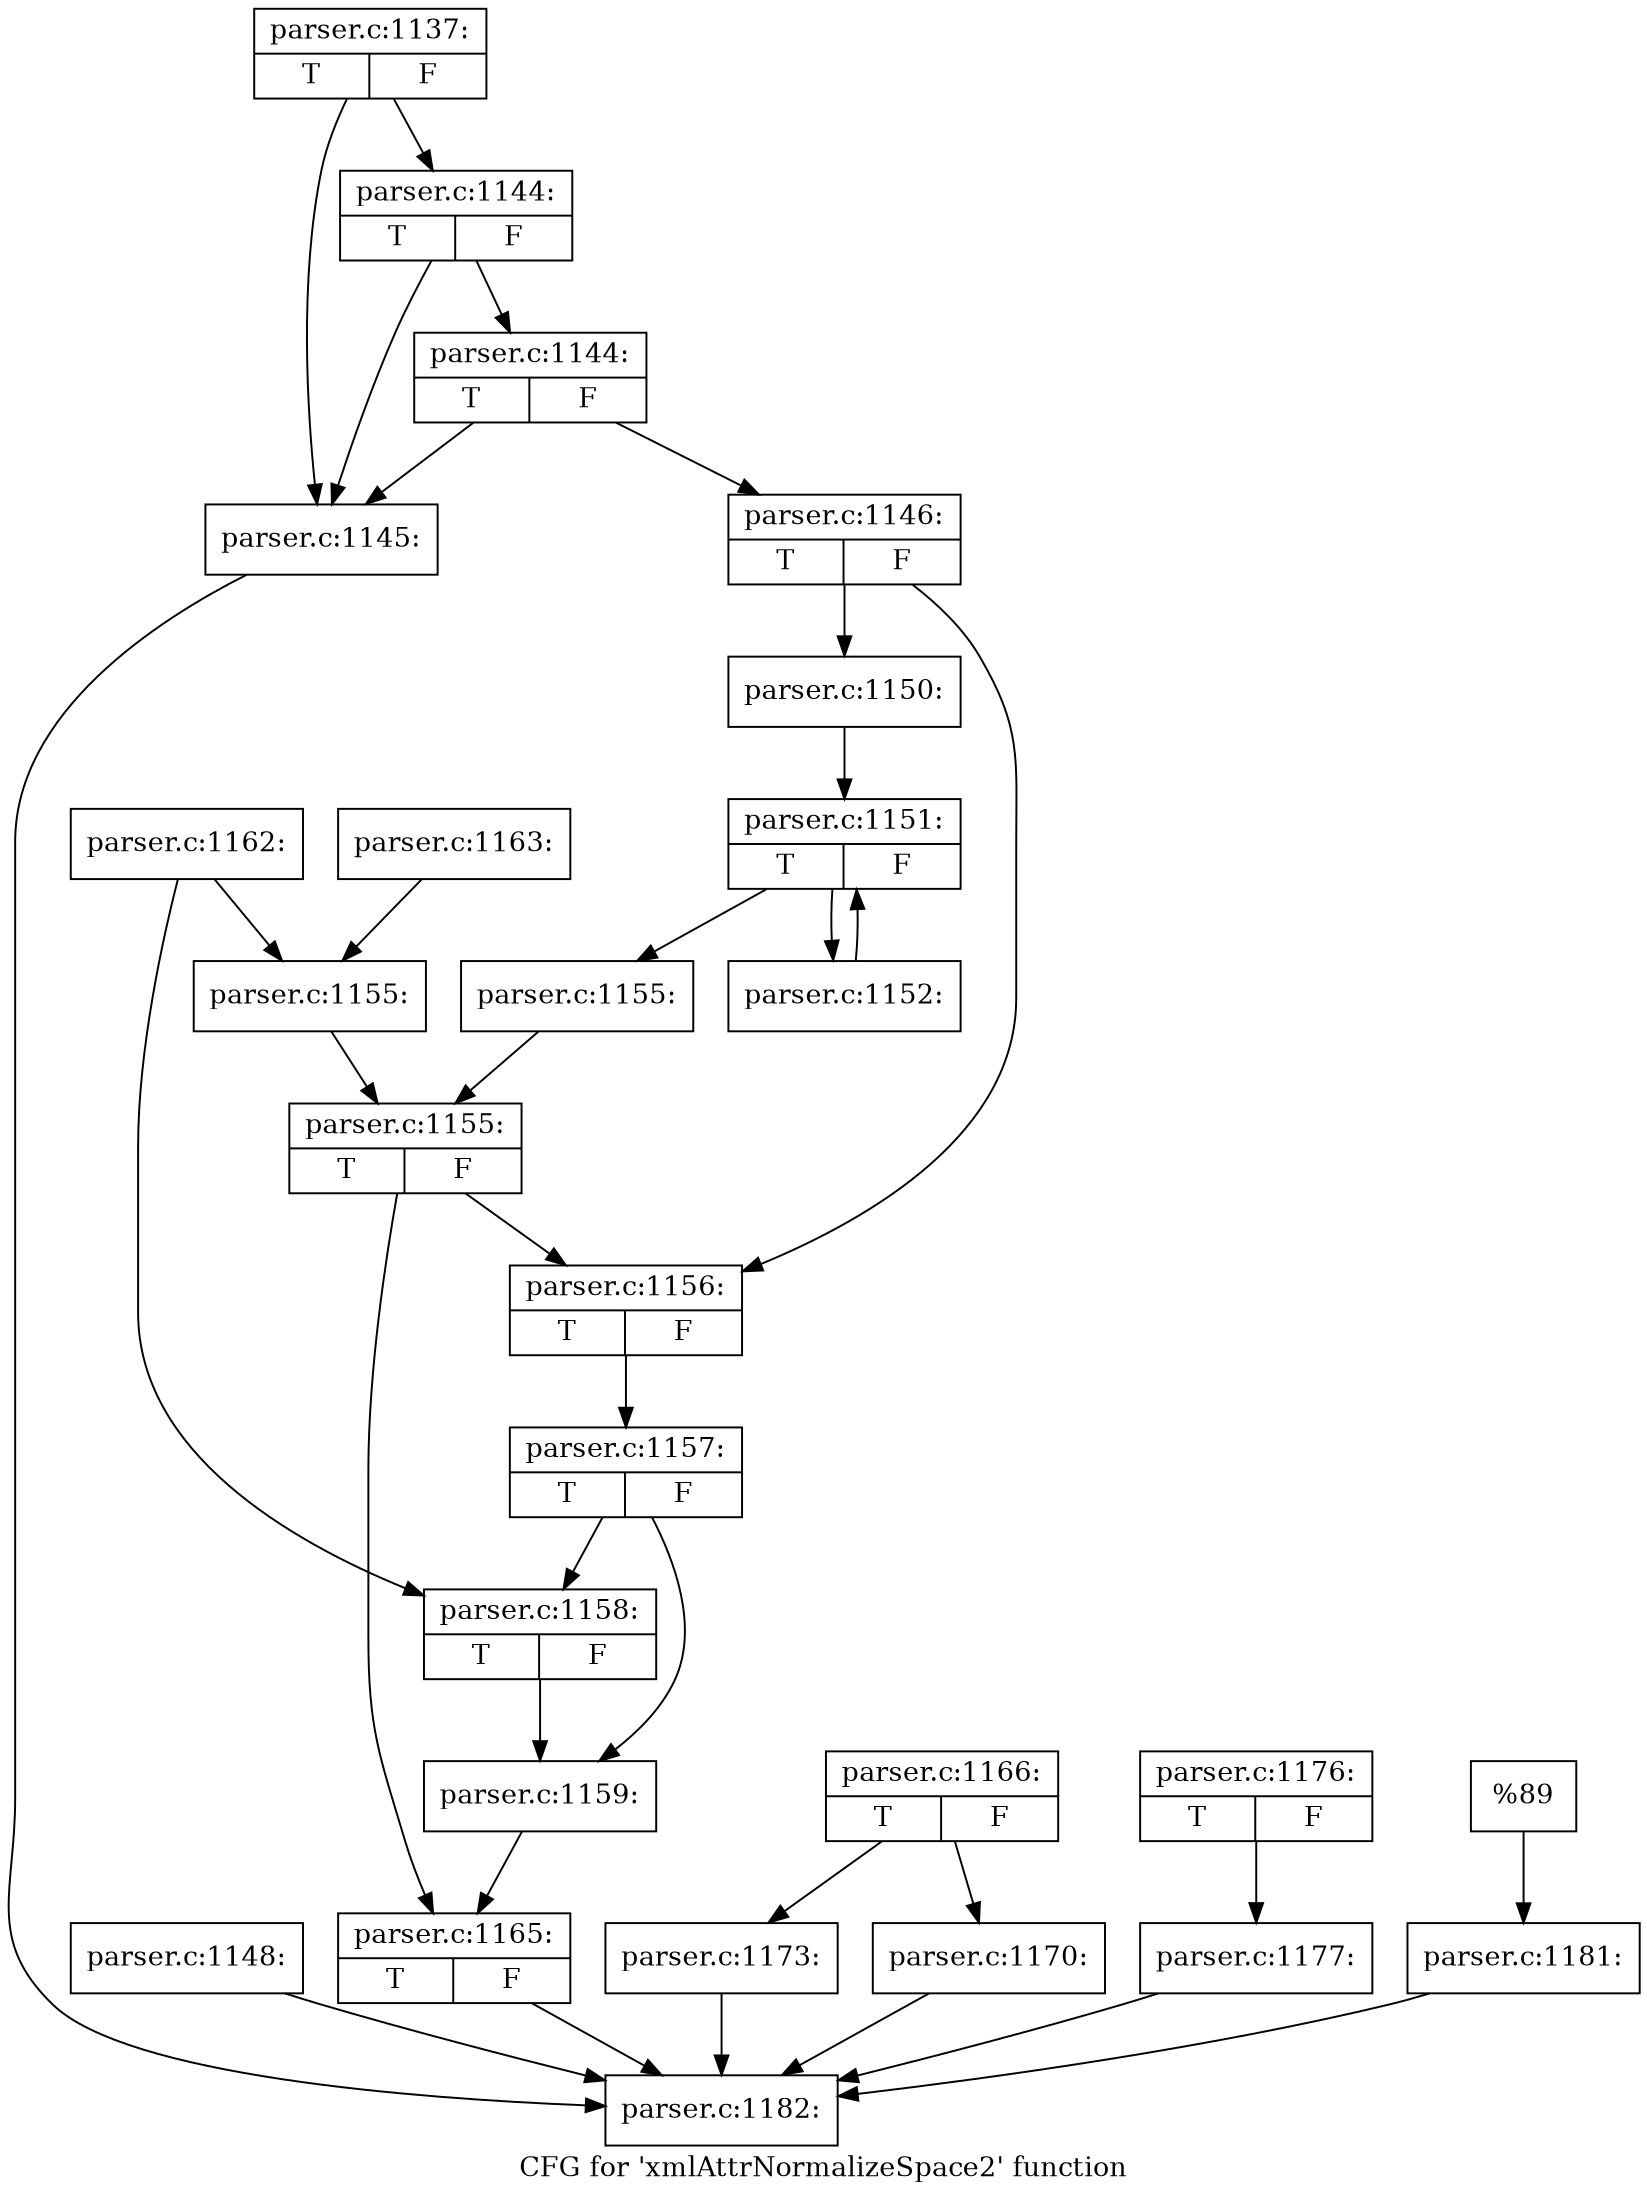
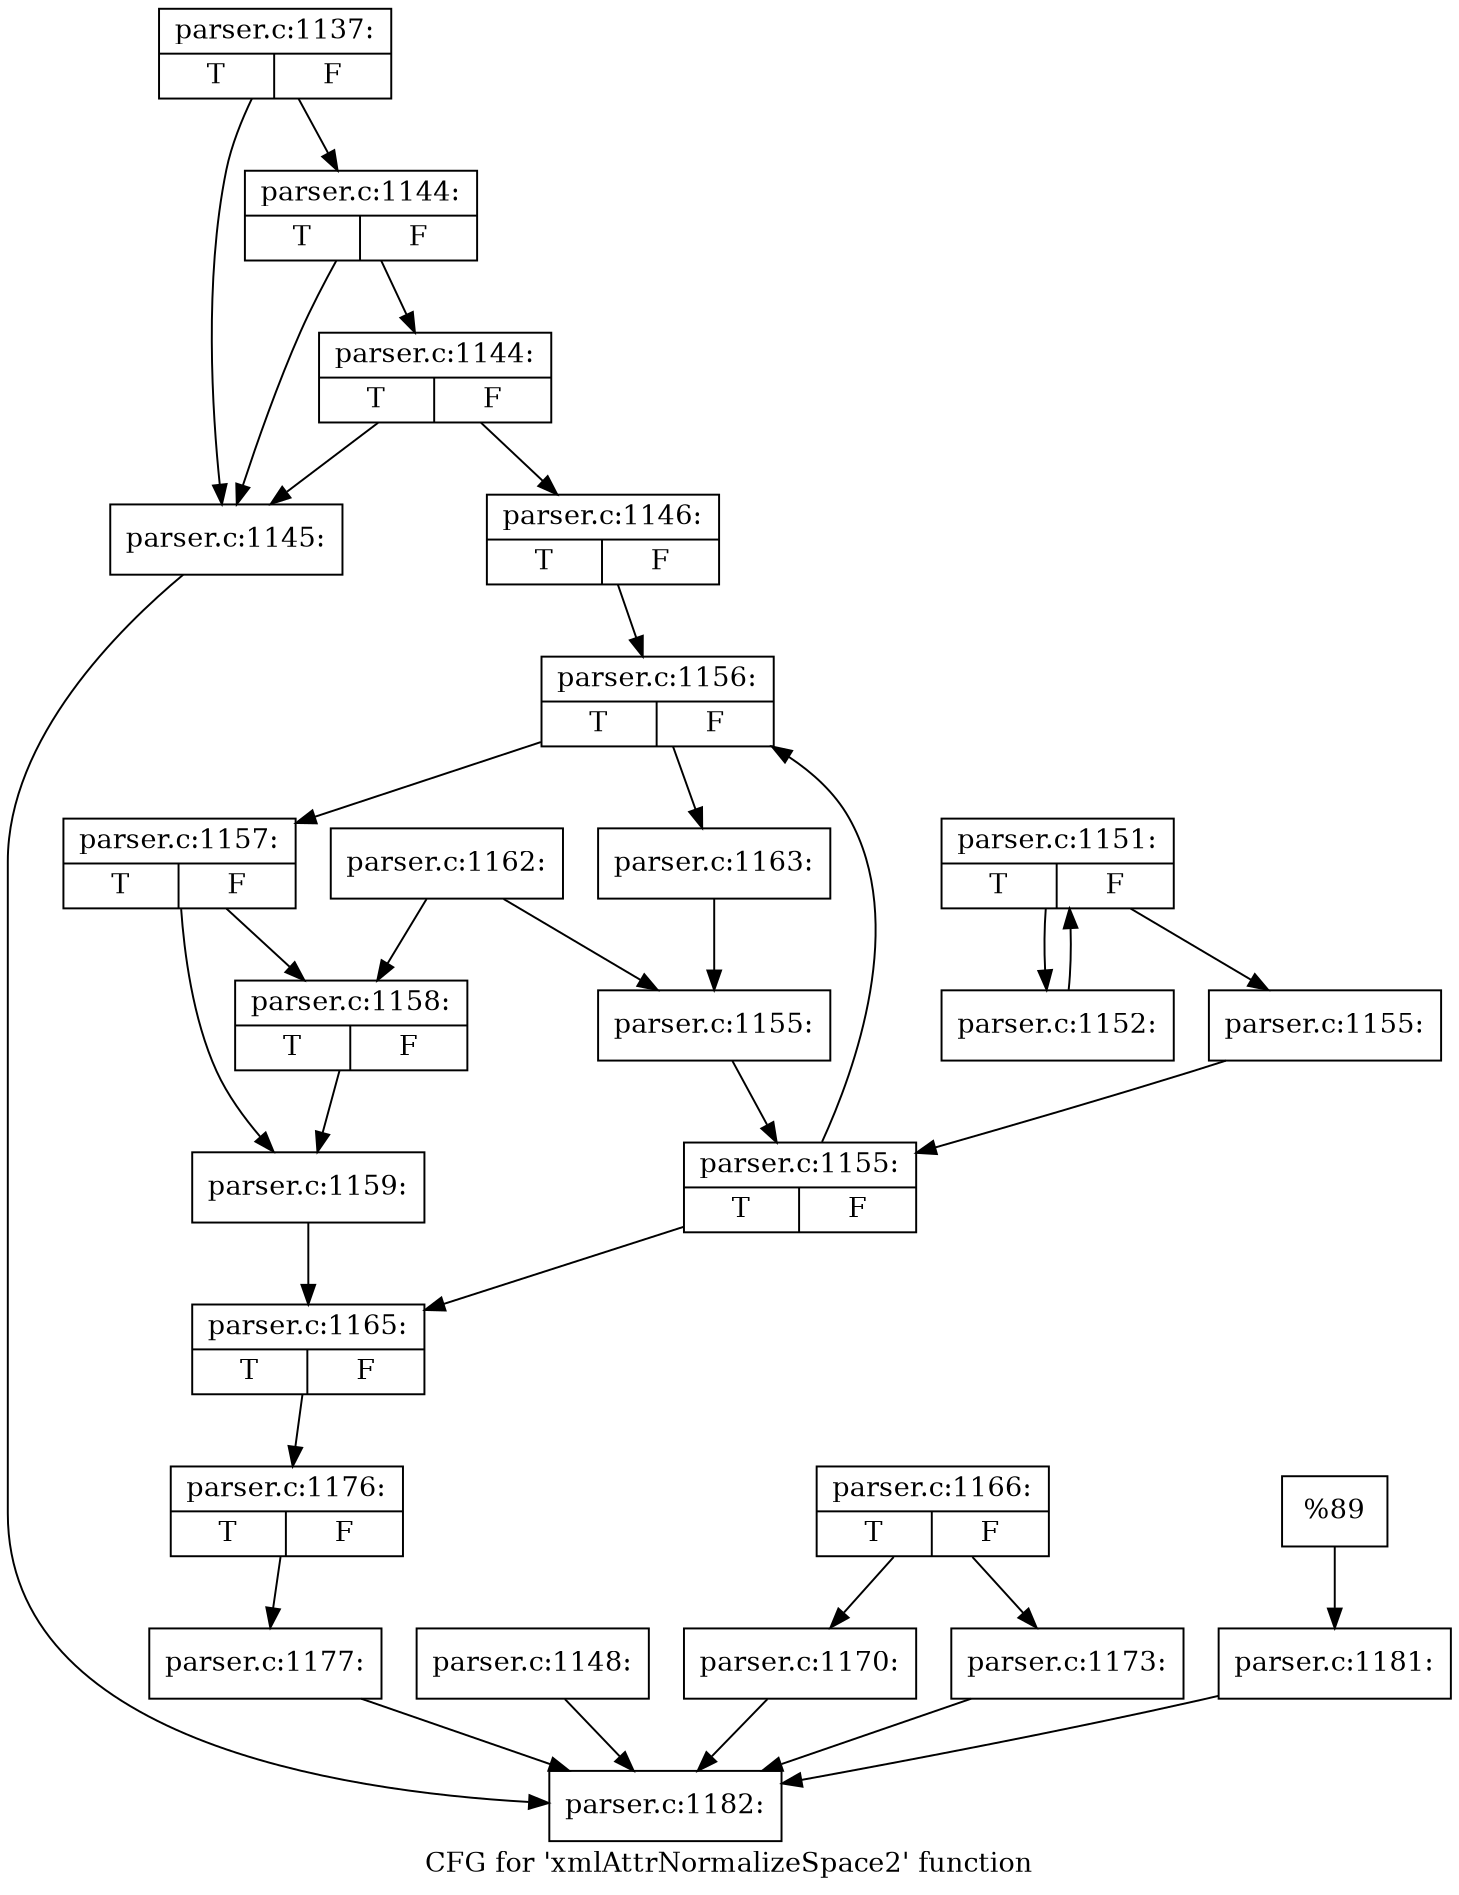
(845, 692) -> none
none -> (684, 778)
(588, 2034) -> (299, 1421)
